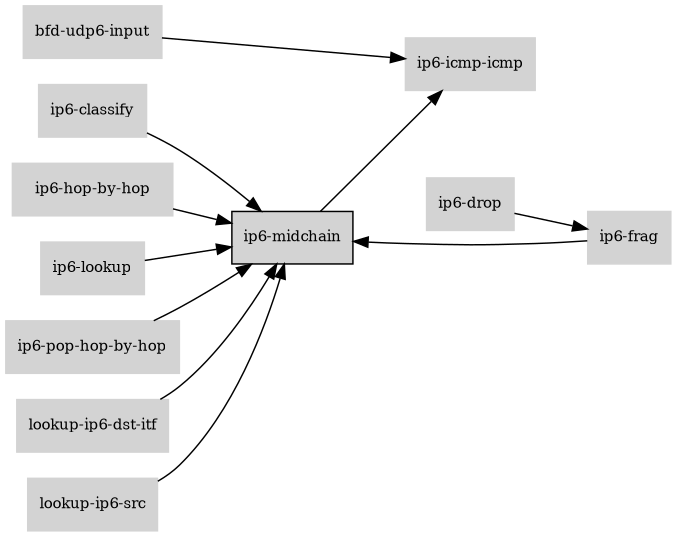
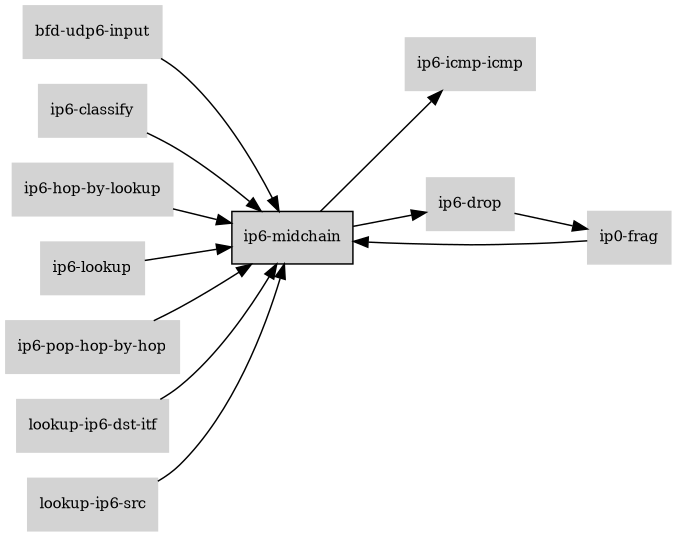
(276, 48) -> (225, 121)
(93, 190) -> (93, 190)
none -> (382, 221)
(629, 238) -> (629, 238)
